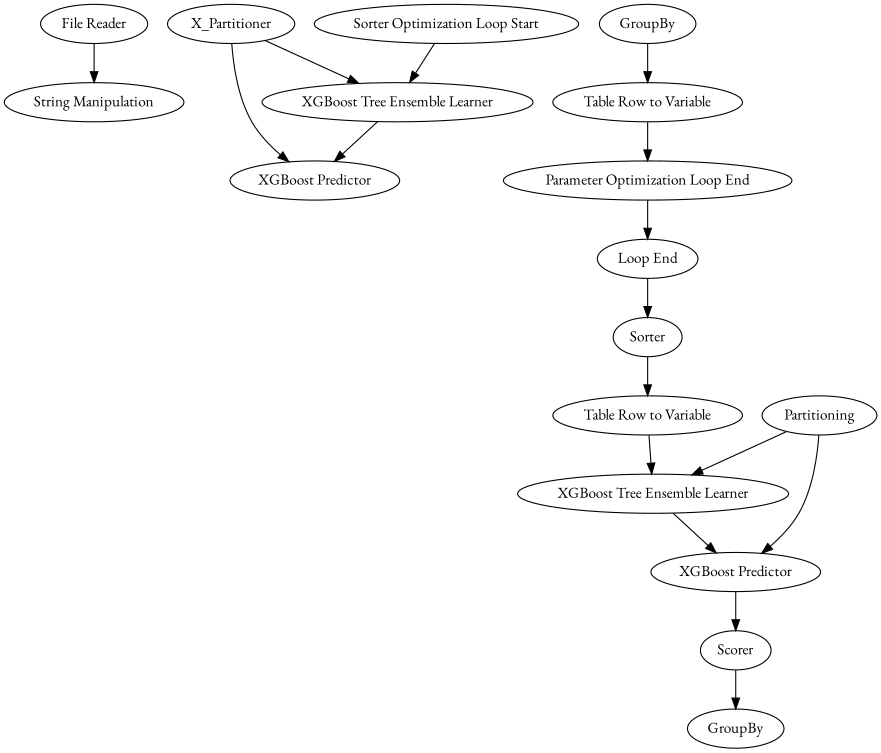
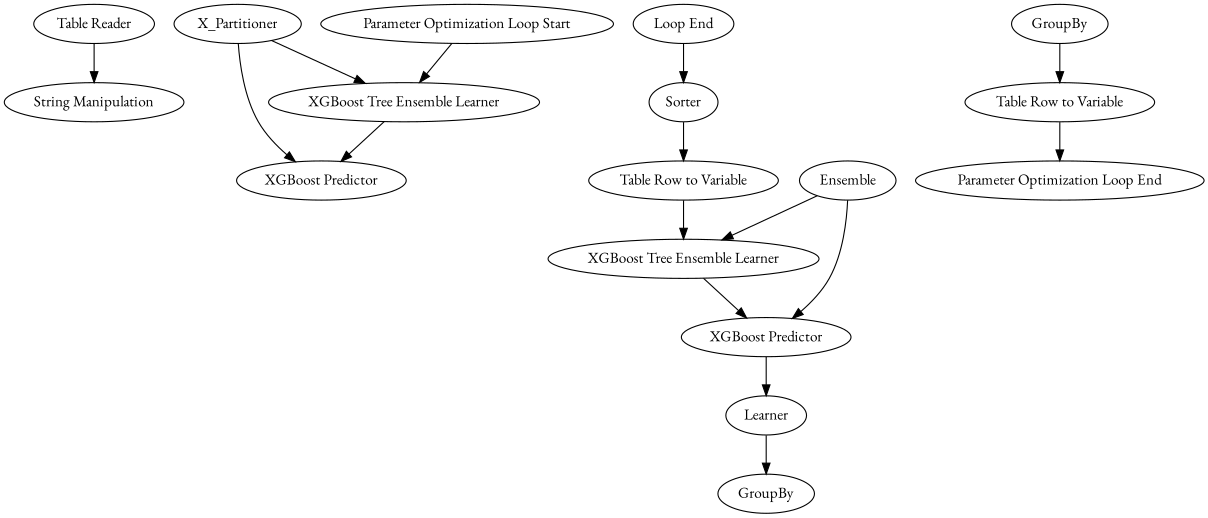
(94, 24) -> (94, 24)
(446, 24) -> (467, 24)
(648, 214) -> none
(819, 415) -> (848, 181)
(736, 650) -> (766, 415)
